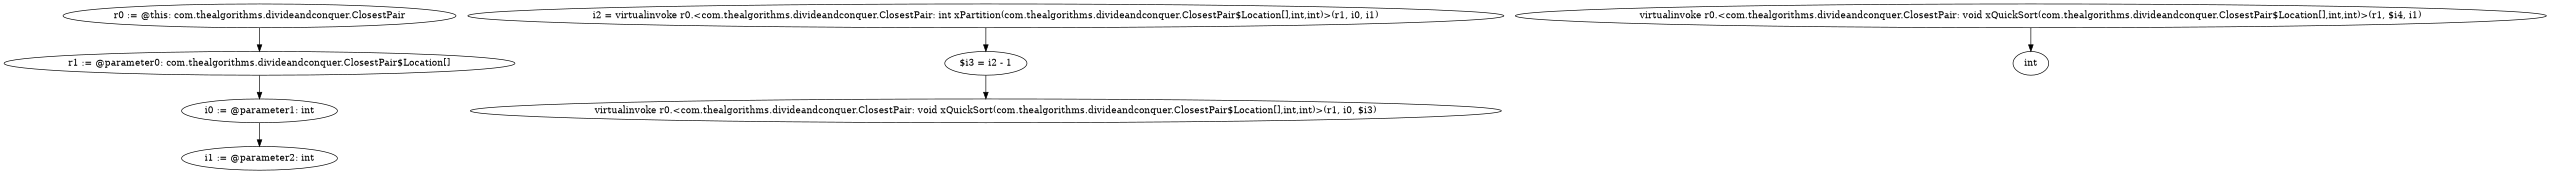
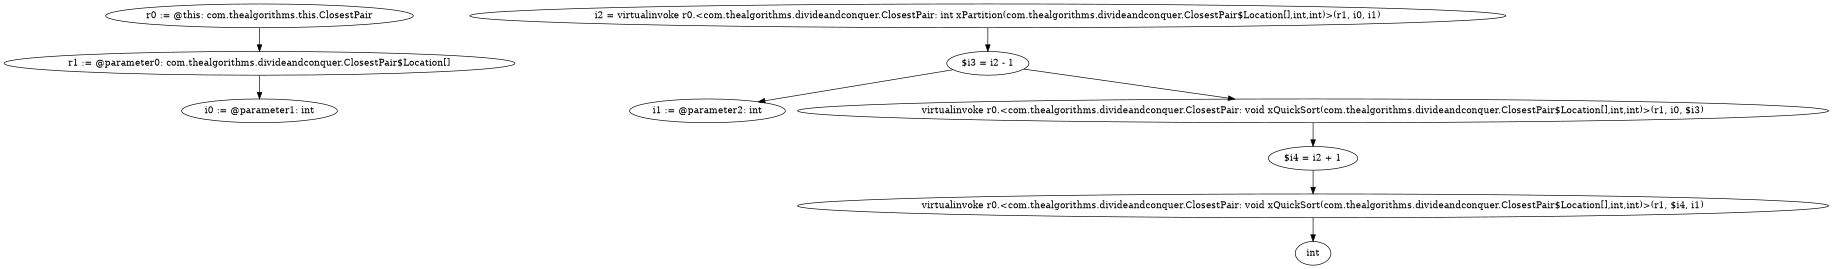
(260, 16) -> (260, 16)
(260, 131) -> (859, 85)
none -> (1313, 158)
